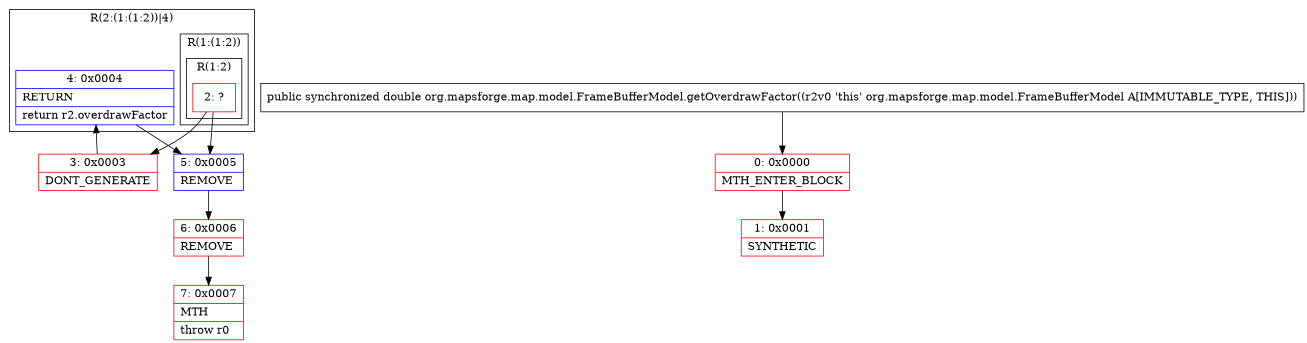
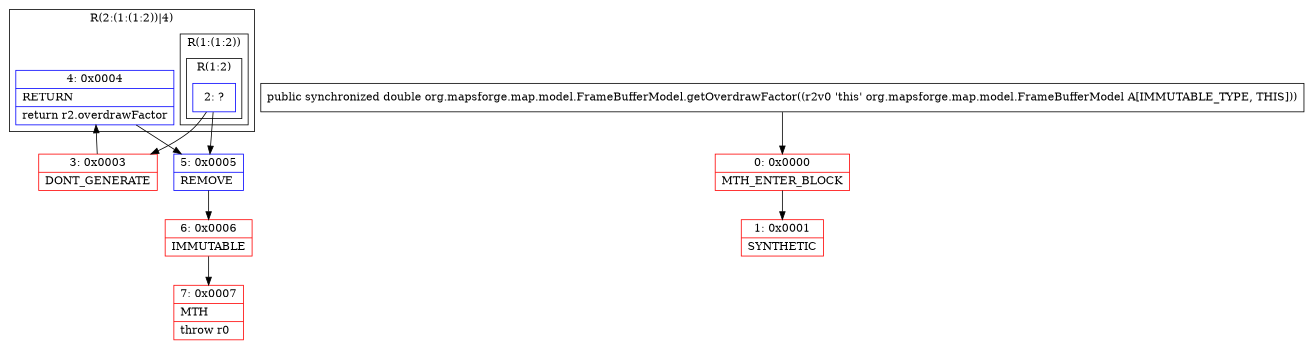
(214, 98) -> (214, 98)
(207, 247) -> (209, 247)
